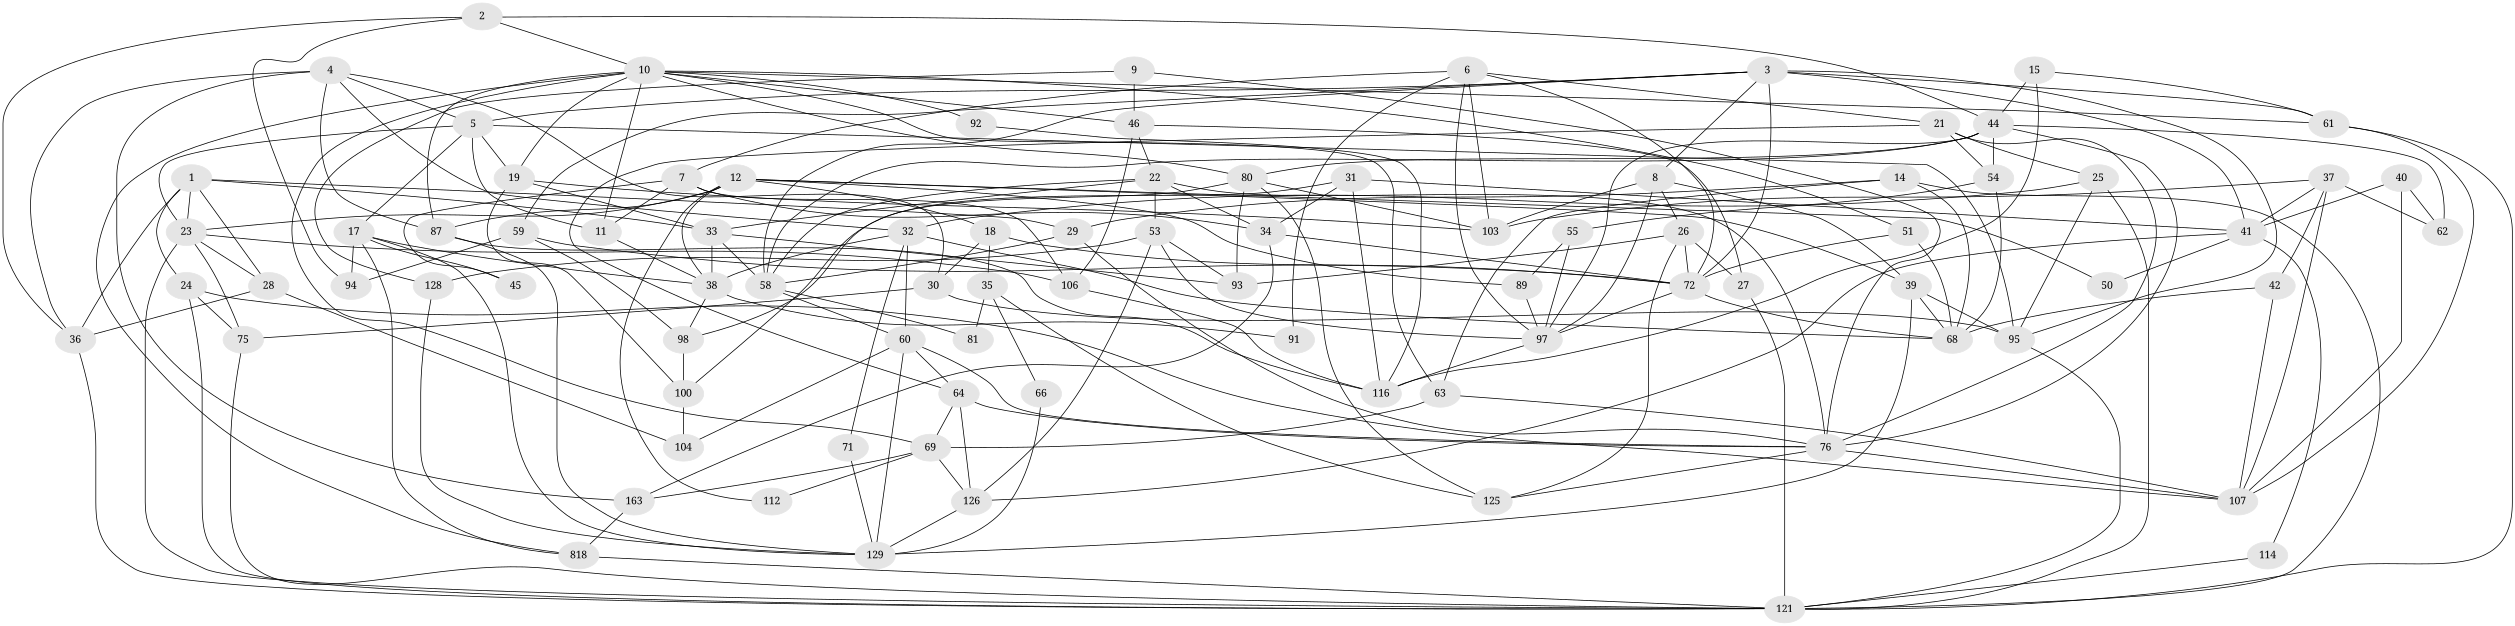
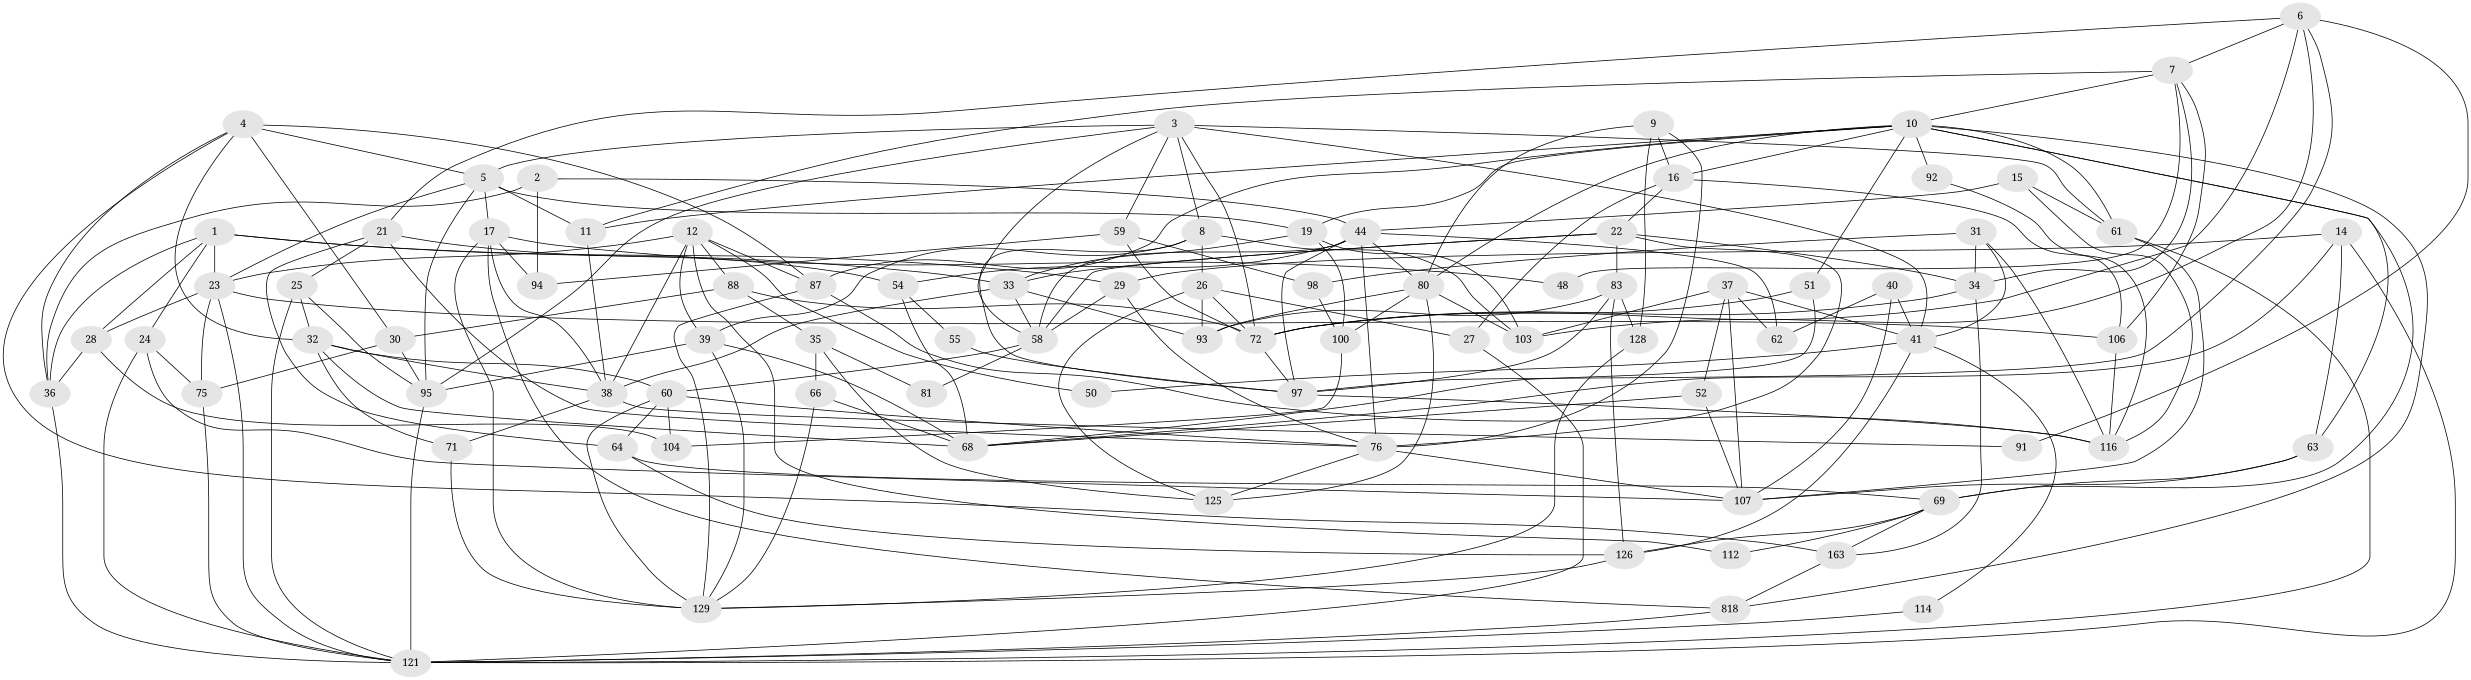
(563, 43) -> (2042, 97)
(1134, 124) -> (1674, 178)
none -> (1548, 143)
(990, 232) -> (733, 286)
(1155, 232) -> (1617, 286)
(516, 286) -> (1563, 286)
(1522, 286) -> none
(2275, 286) -> (1701, 394)
(698, 313) -> (547, 415)
(1823, 324) -> (904, 425)
(1389, 440) -> none
